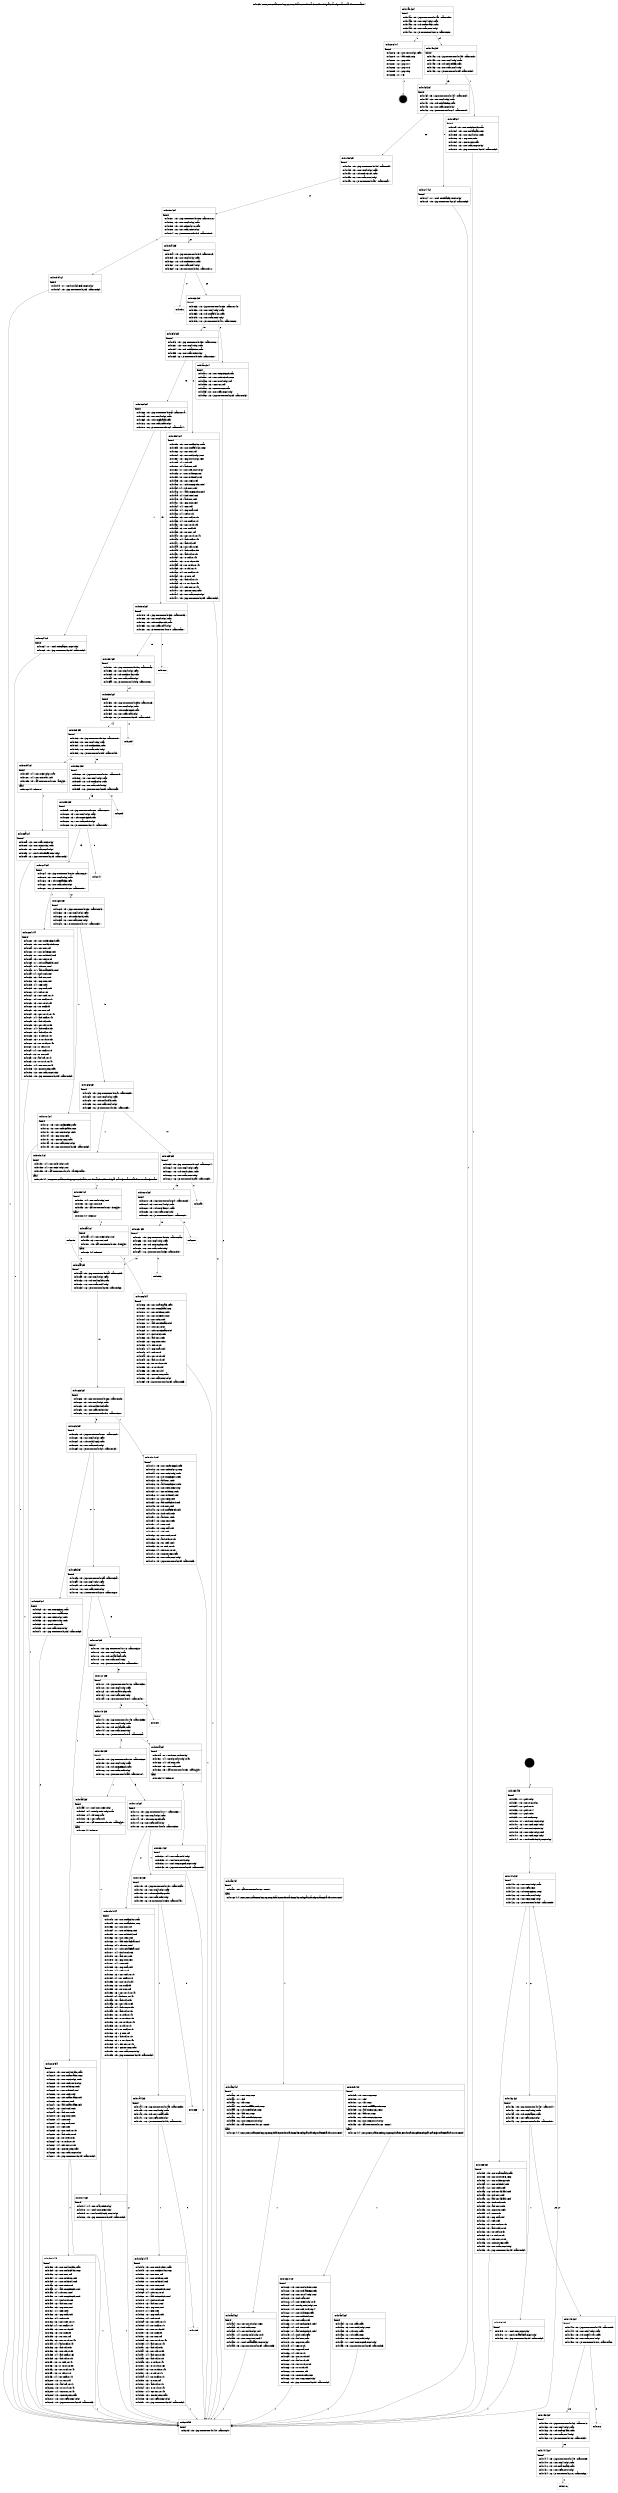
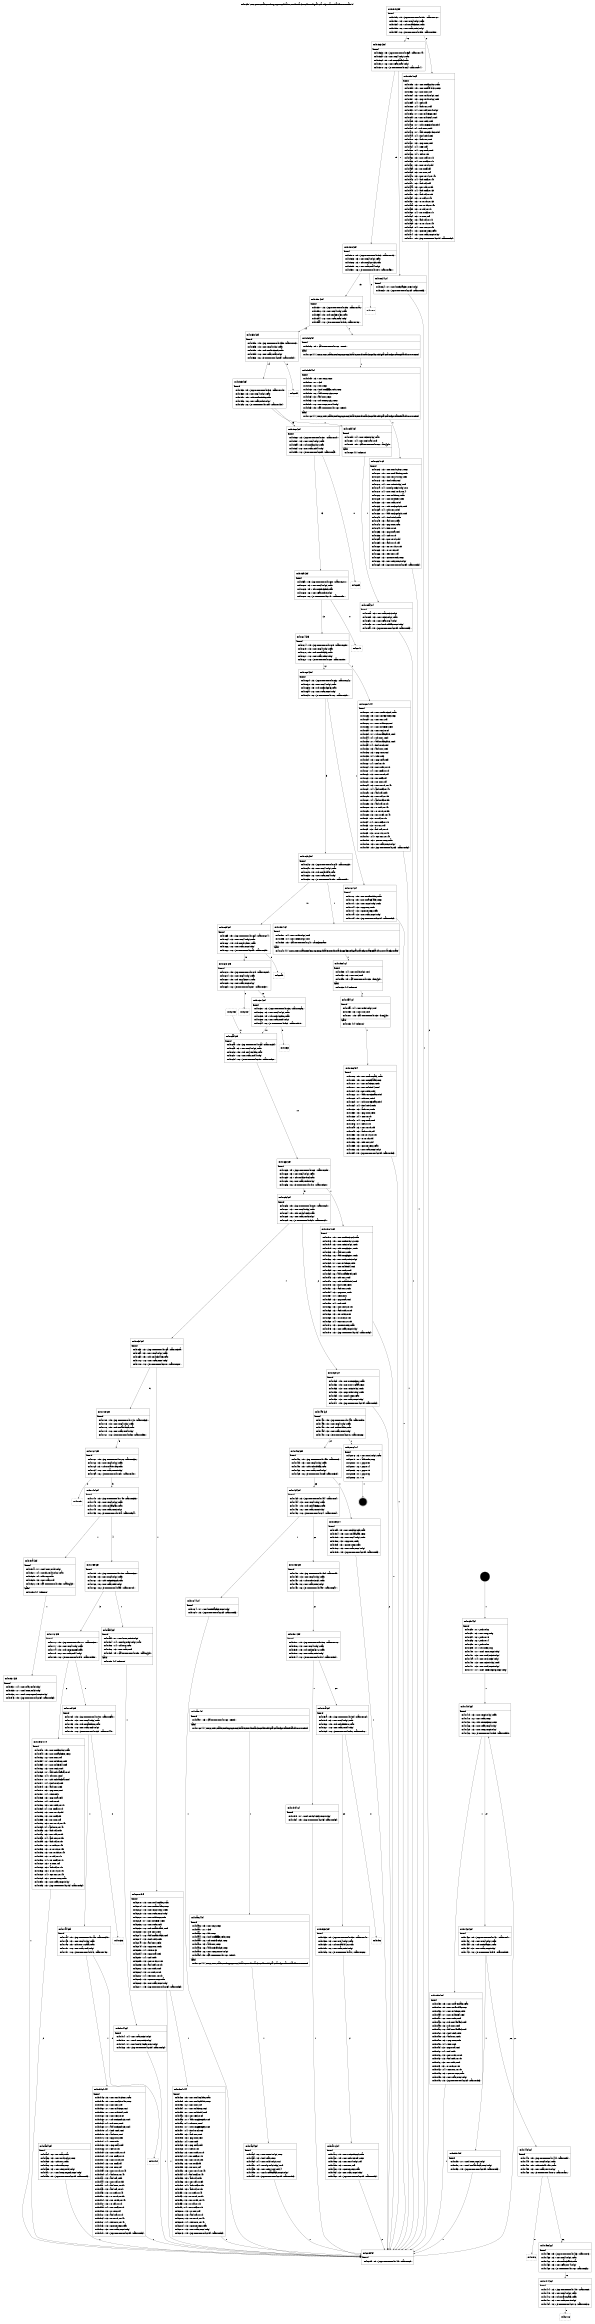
(203, 327) -> none
none -> (360, 346)
